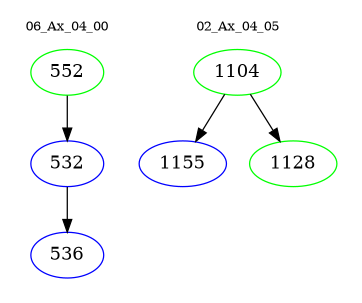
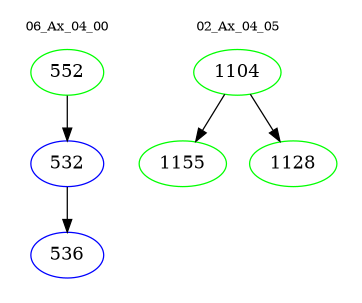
(183, 164) -> (183, 164)
